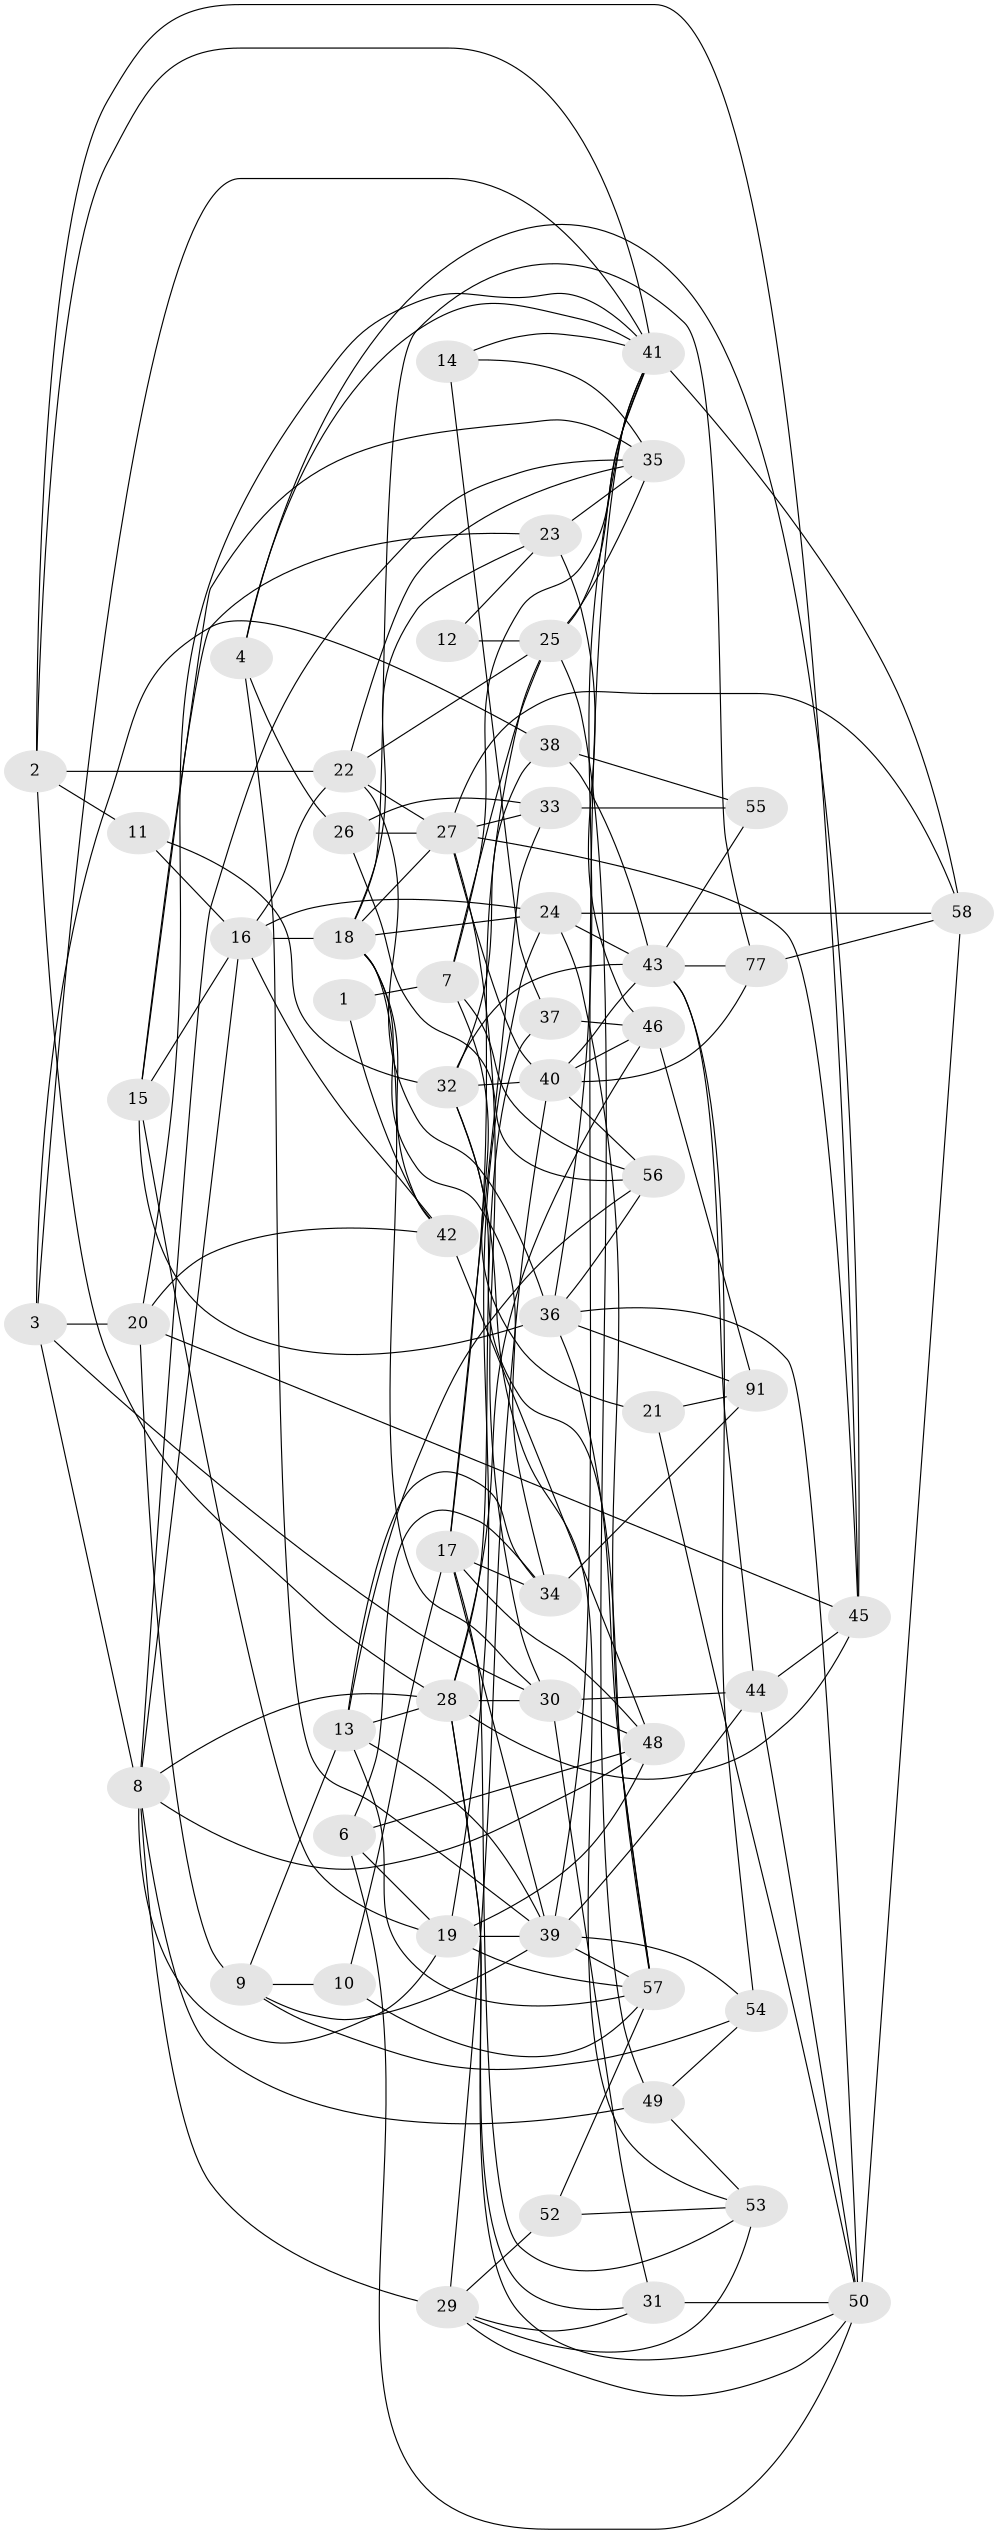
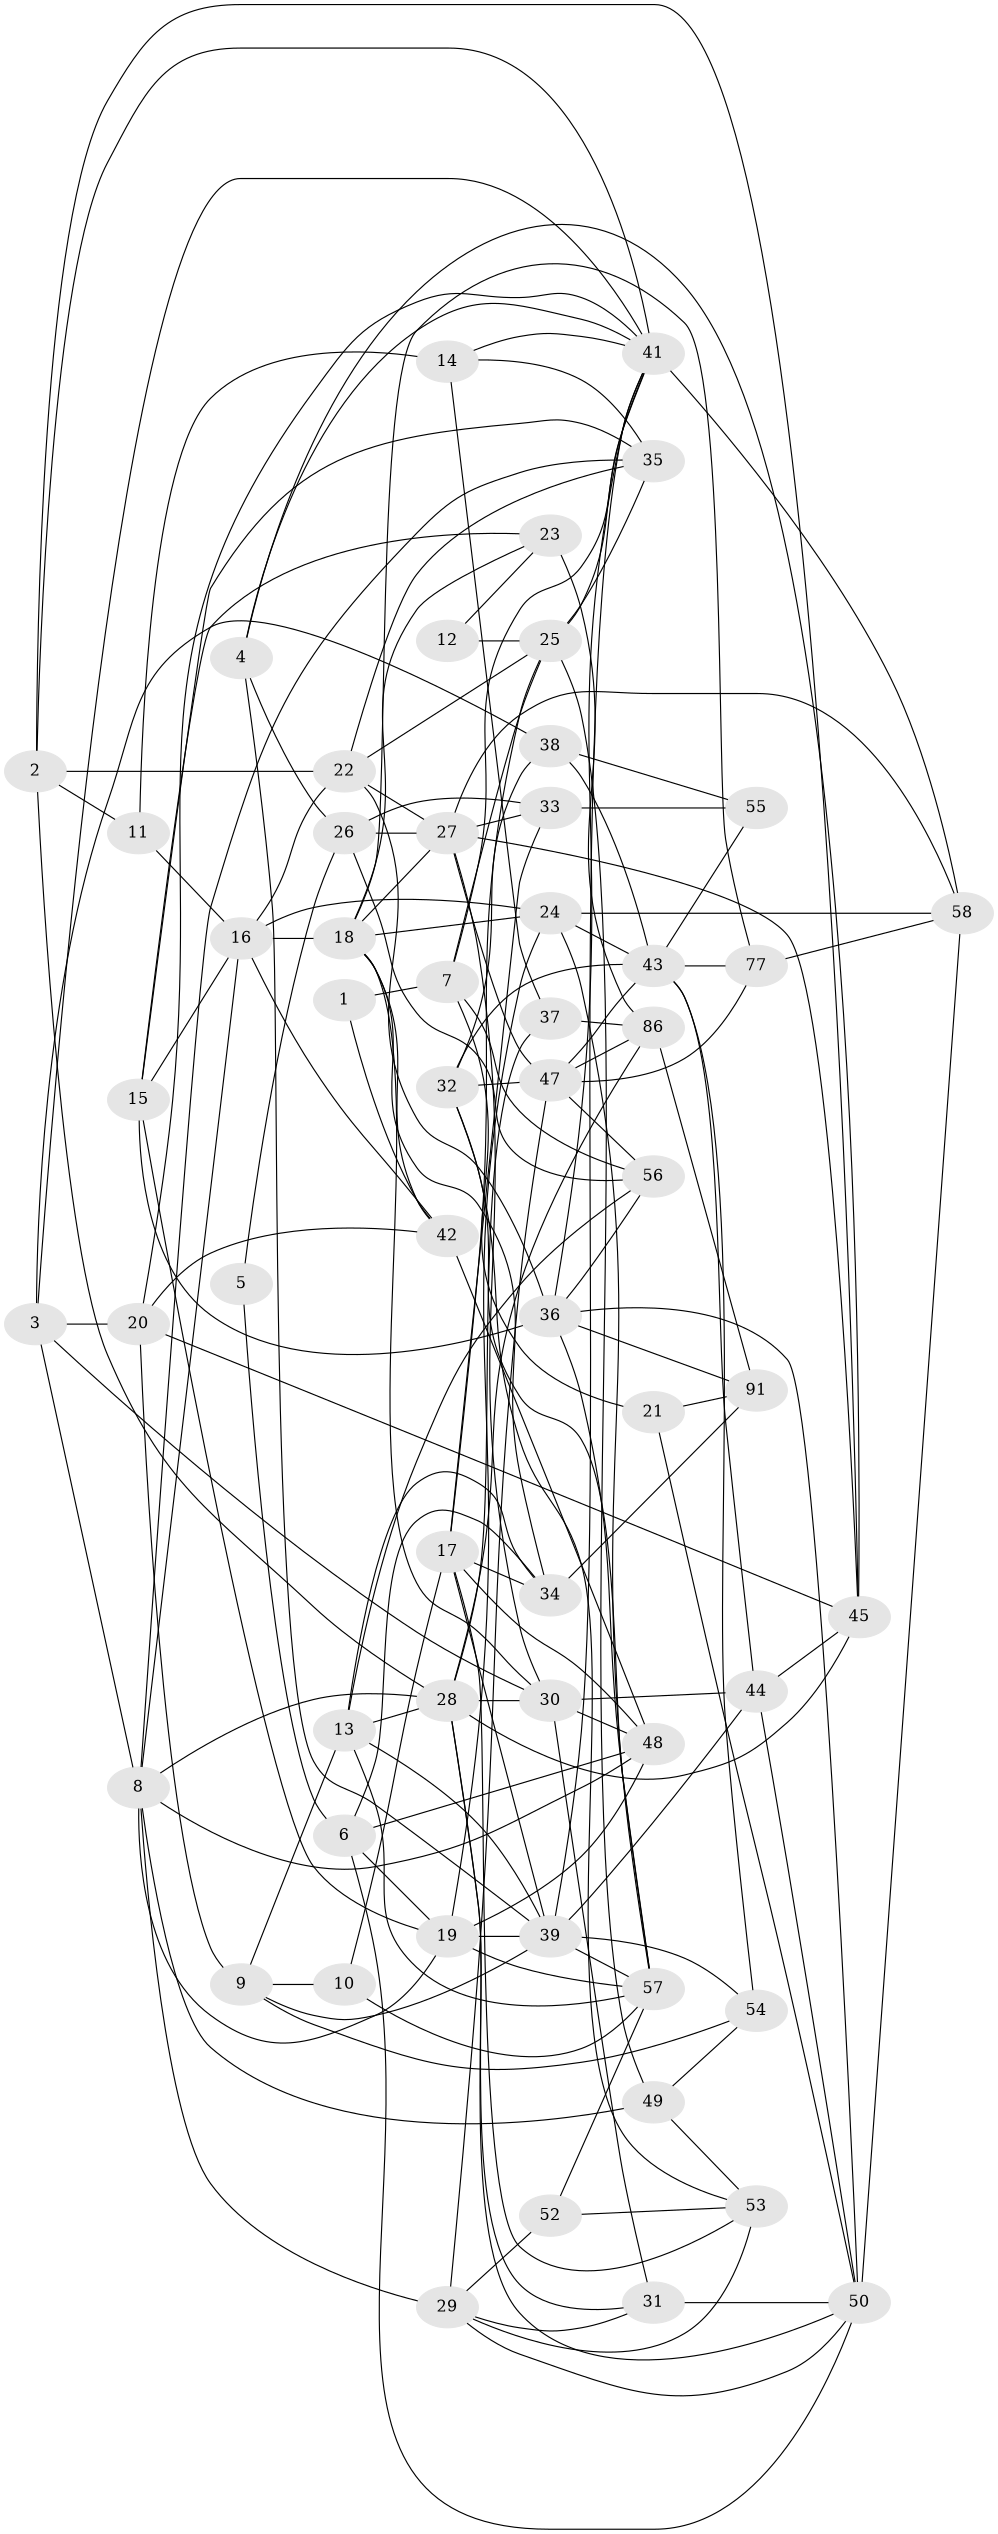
(601, 499) -> none
(292, 966) -> (171, 493)
(653, 1028) -> (653, 1028)
(550, 1080) -> (550, 1080)
none -> (241, 1284)
